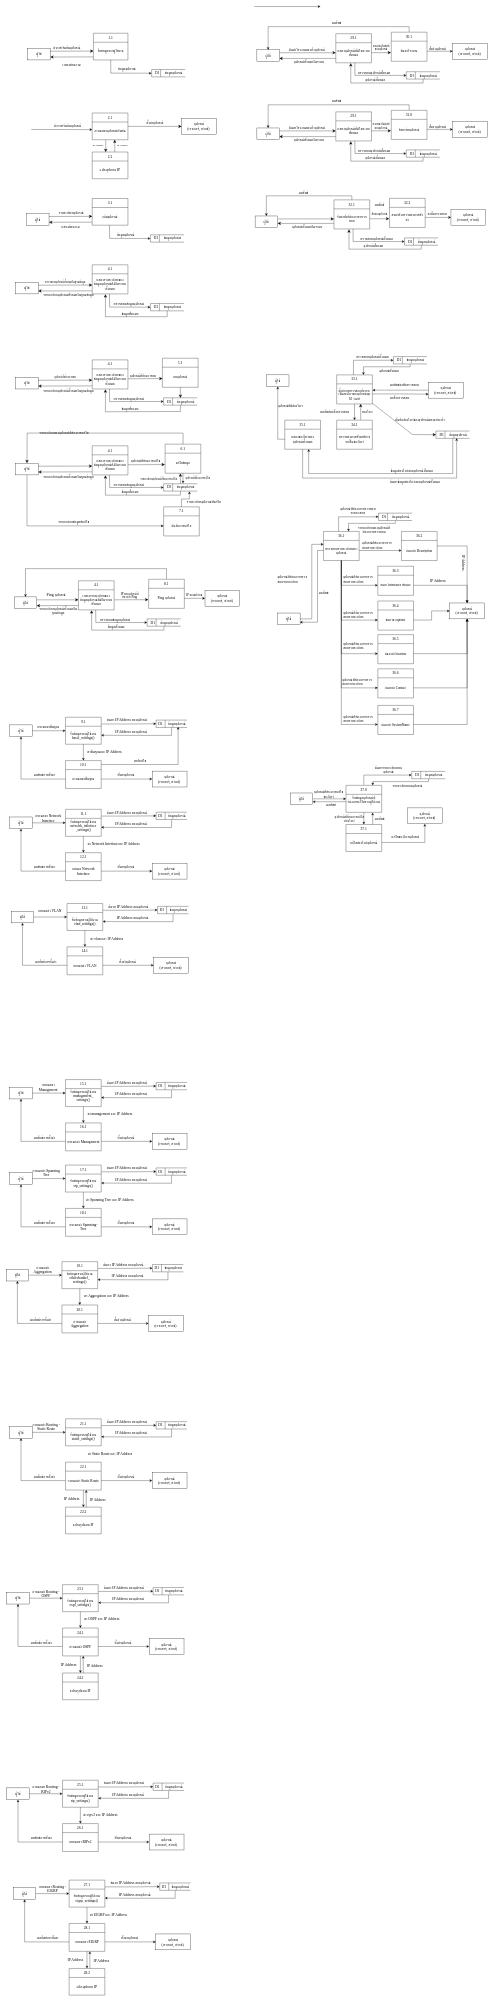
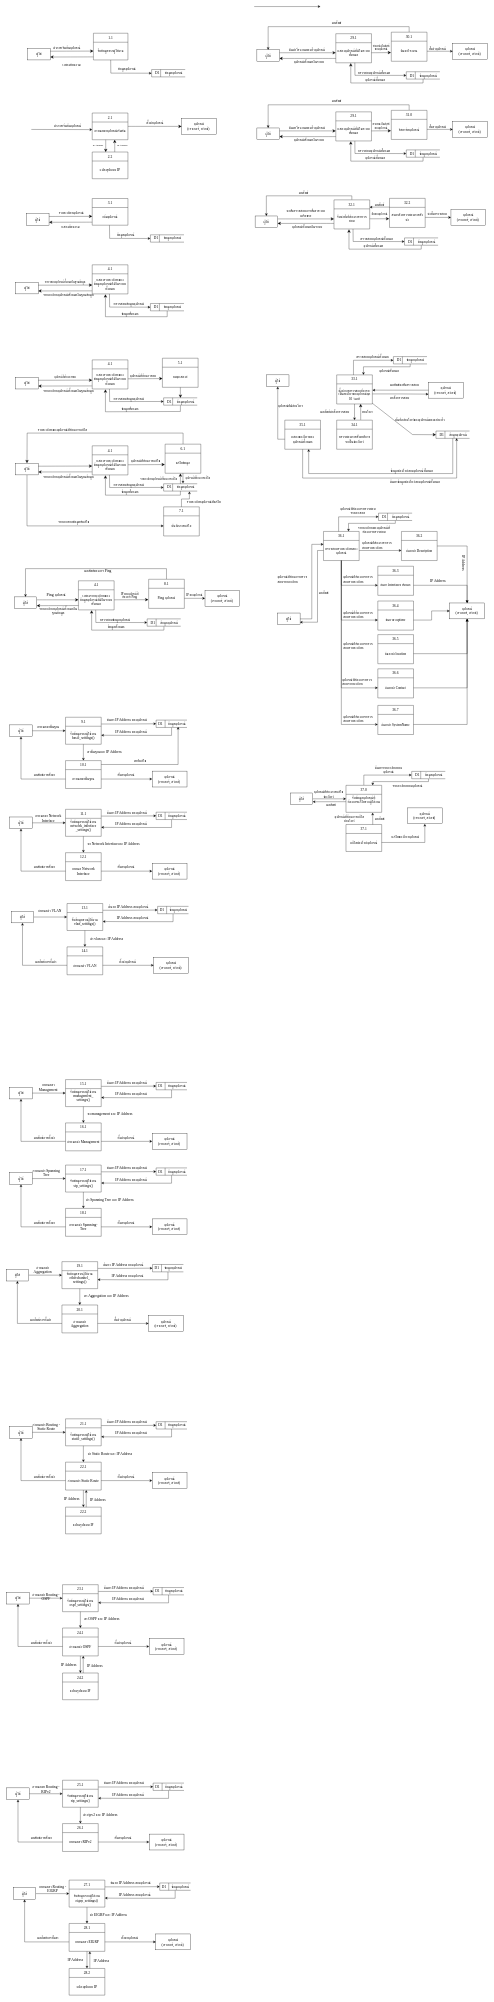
none -> (373, 207)
none -> (306, 212)
(180, 377) -> (180, 377)
(70, 434) -> (69, 431)
none -> (102, 572)
(374, 653) -> none
(364, 821) -> none
none -> (83, 1459)
(46, 1592) -> (46, 1595)
